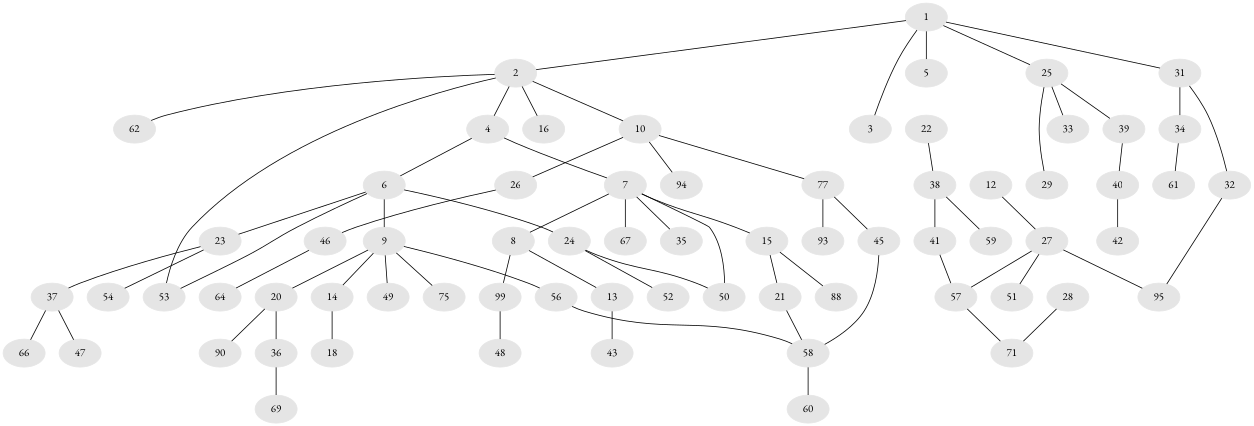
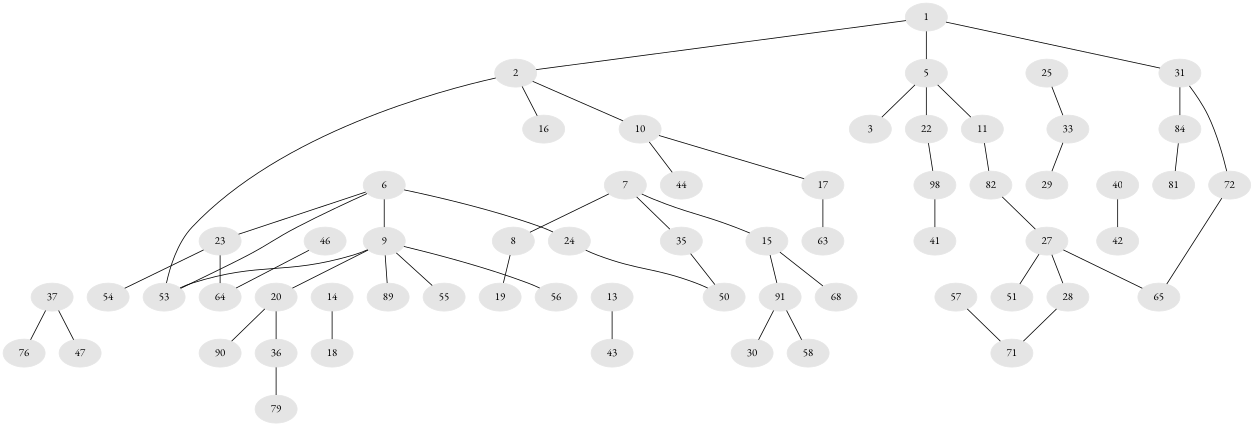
(987, 45) -> none
(892, 71) -> (898, 101)
none -> (926, 101)
(135, 129) -> none
(488, 129) -> none
none -> (982, 129)
(1039, 129) -> (1057, 157)
(1124, 129) -> none
(1180, 129) -> (1180, 129)
(516, 185) -> none
(681, 185) -> (681, 185)
(823, 185) -> (823, 185)
(935, 185) -> (935, 185)
(991, 185) -> (991, 185)
(1174, 185) -> (1174, 185)
(1230, 185) -> (1230, 185)
(702, 223) -> (703, 269)
(625, 241) -> none
(823, 241) -> (823, 241)
(879, 241) -> none
(991, 241) -> none
(134, 265) -> (220, 264)
(358, 269) -> (288, 267)
(563, 269) -> none
(945, 269) -> none
(1001, 269) -> (1057, 269)
(388, 297) -> (388, 297)
(444, 297) -> (444, 297)
(500, 297) -> (500, 297)
(668, 297) -> none
(780, 297) -> (780, 297)
(836, 297) -> (836, 297)
(1159, 297) -> (1159, 297)
(682, 325) -> none
(24, 353) -> (24, 353)
(500, 353) -> none
none -> (752, 353)
(276, 409) -> (276, 409)
(808, 409) -> none
